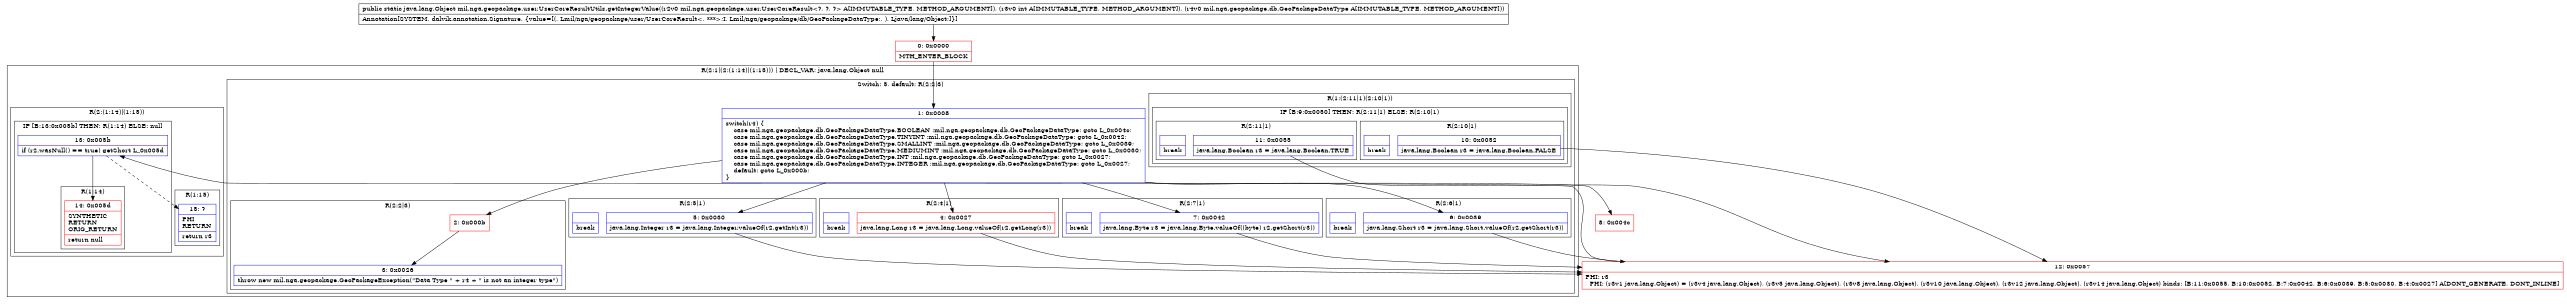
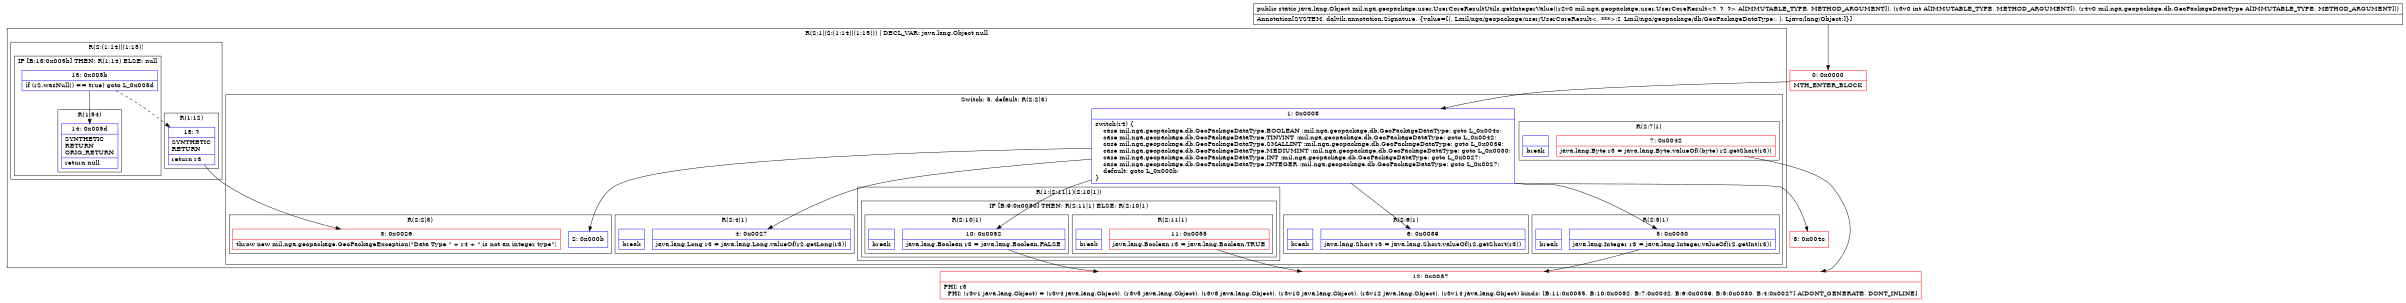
(1273, 146) -> (1189, 239)
(93, 151) -> (90, 85)
(898, 183) -> none
(93, 192) -> (90, 115)
(197, 195) -> (192, 118)
(1127, 196) -> (1046, 198)
(189, 219) -> (192, 142)
(93, 223) -> (90, 146)
(470, 223) -> (588, 239)
(956, 223) -> (751, 239)
(1209, 223) -> (1666, 146)
(437, 247) -> (266, 205)
(1555, 252) -> none
(1277, 267) -> none
(398, 275) -> (397, 239)
